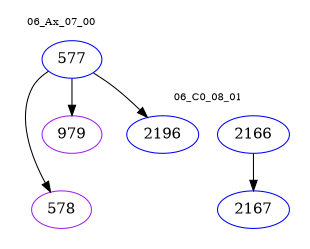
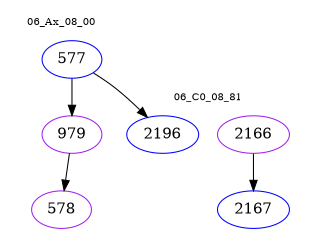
(62, 22) -> (62, 22)
(208, 98) -> (208, 98)
(26, 125) -> (68, 167)
(253, 135) -> (253, 135)
